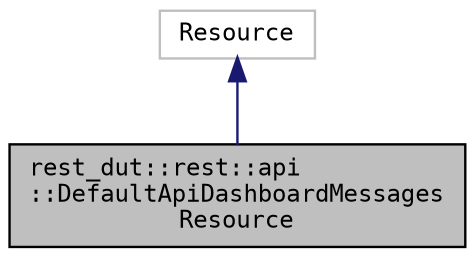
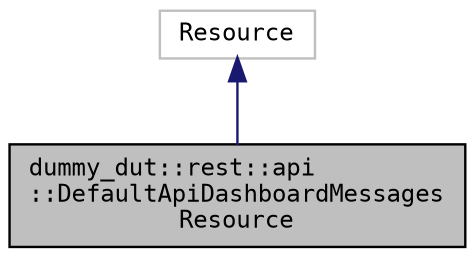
(237, 196) -> (237, 196)
